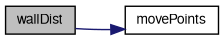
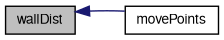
(93, 29) -> (107, 11)
